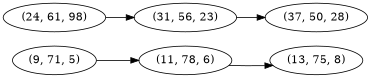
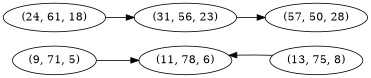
(54, 17) -> (54, 17)
(316, 17) -> (316, 17)
(247, 66) -> (255, 55)
